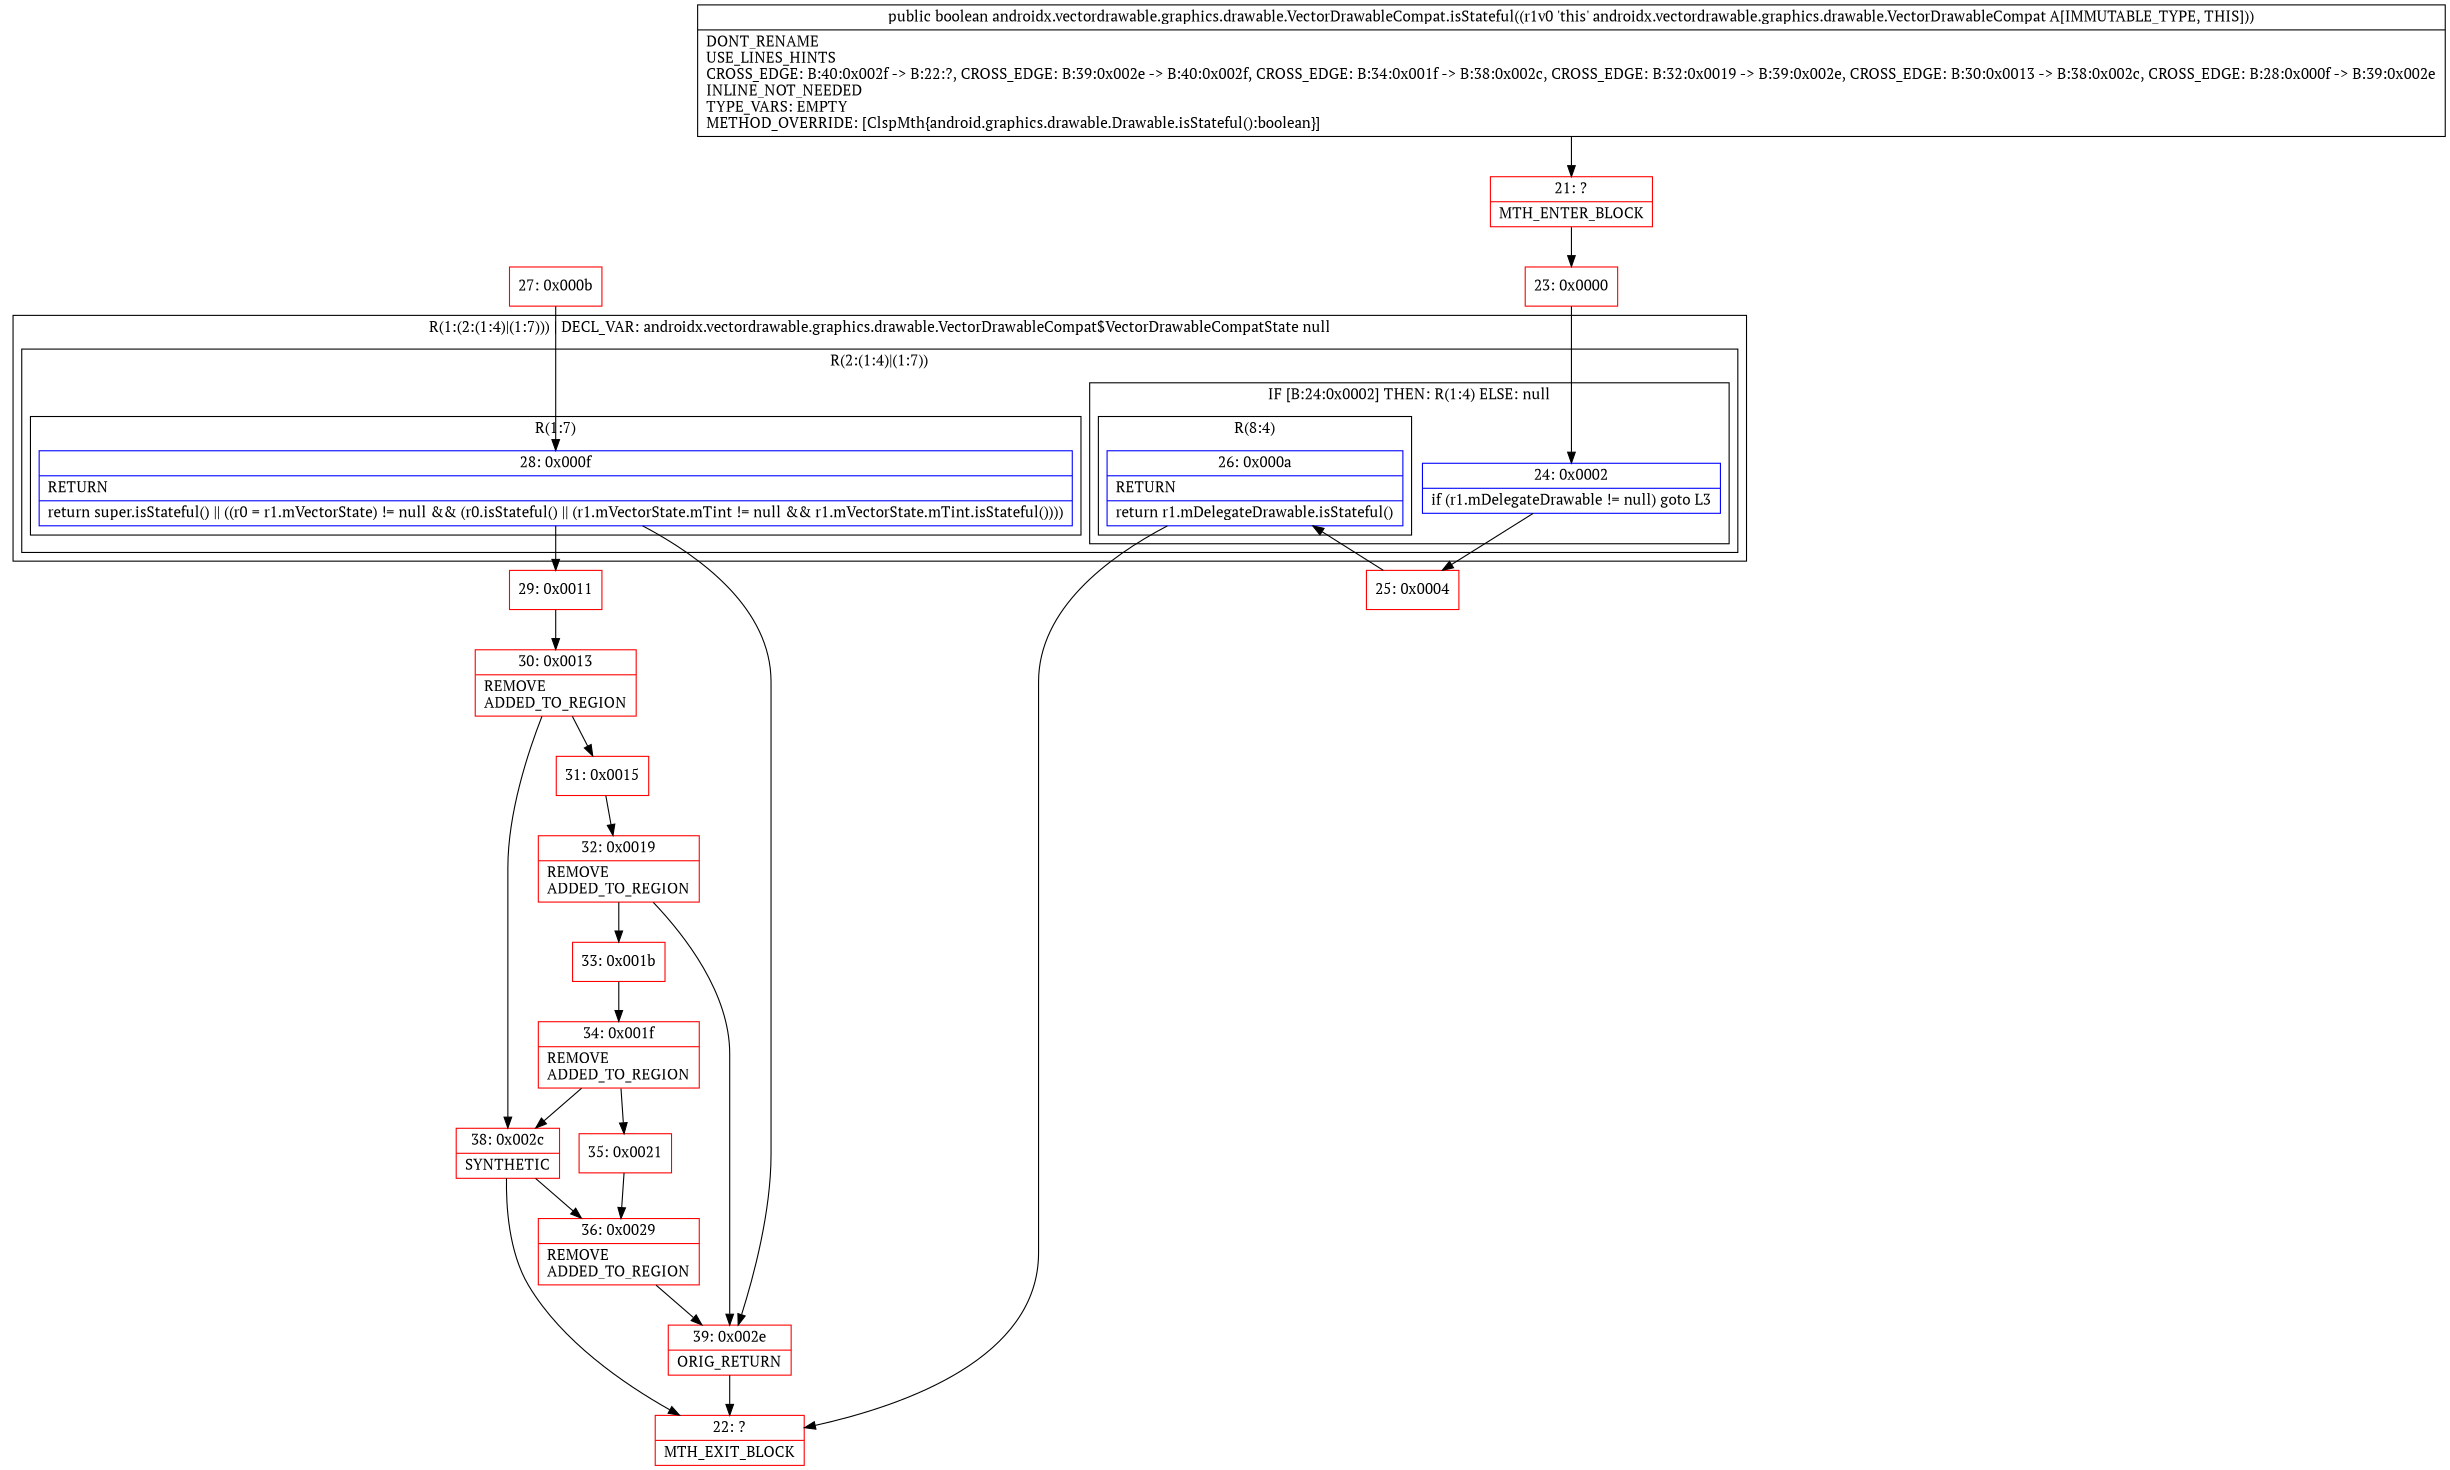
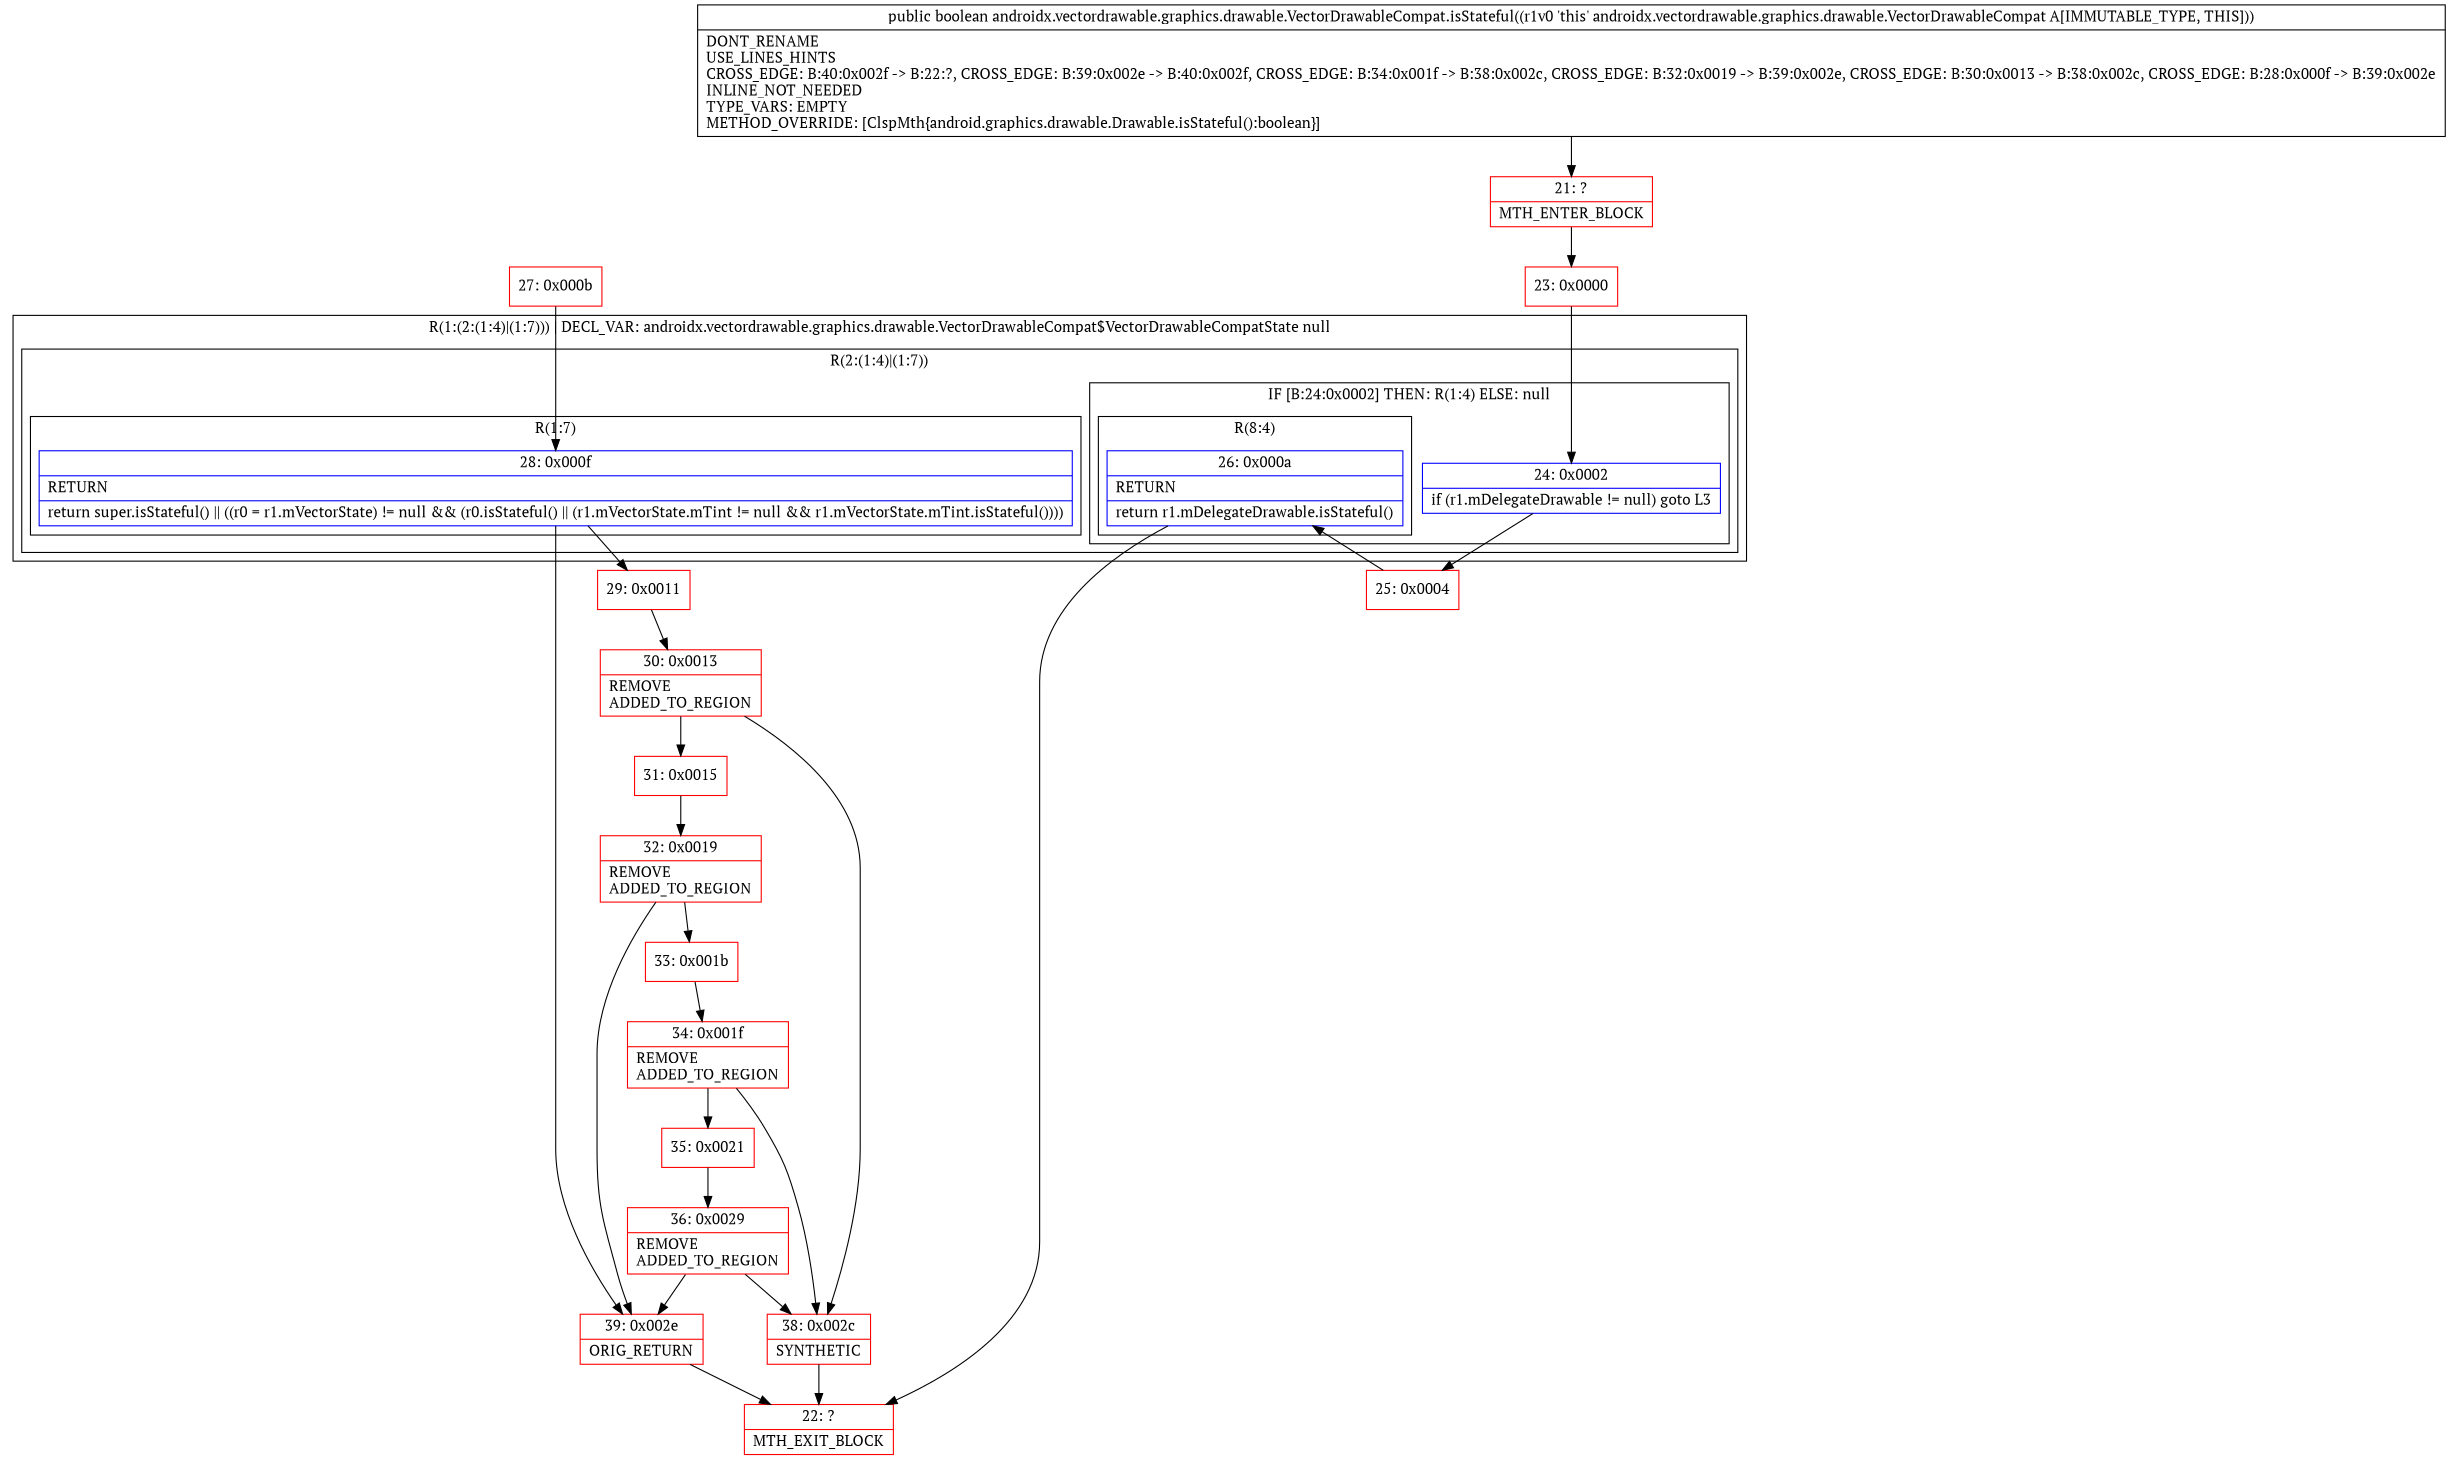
(554, 1195) -> (764, 1290)
